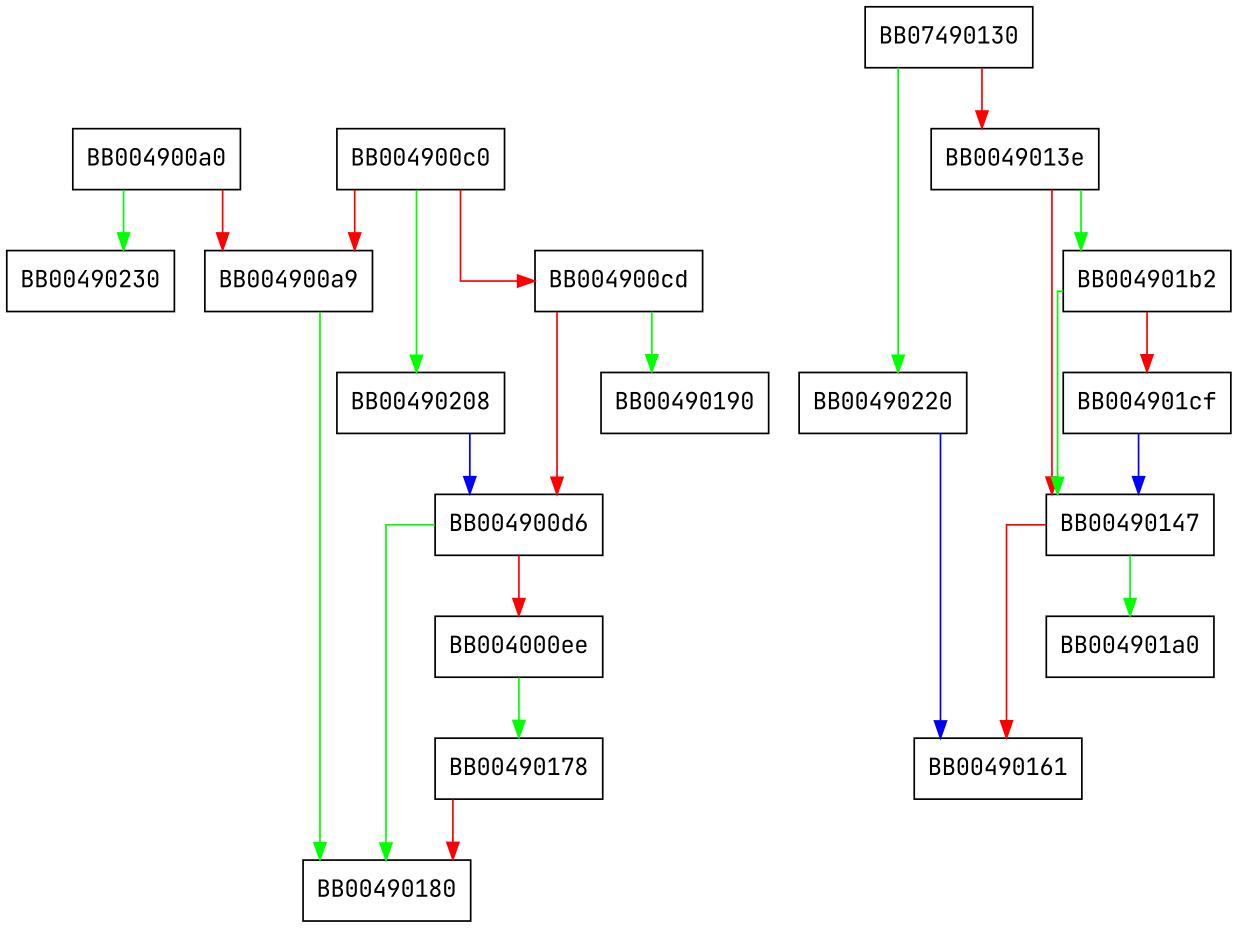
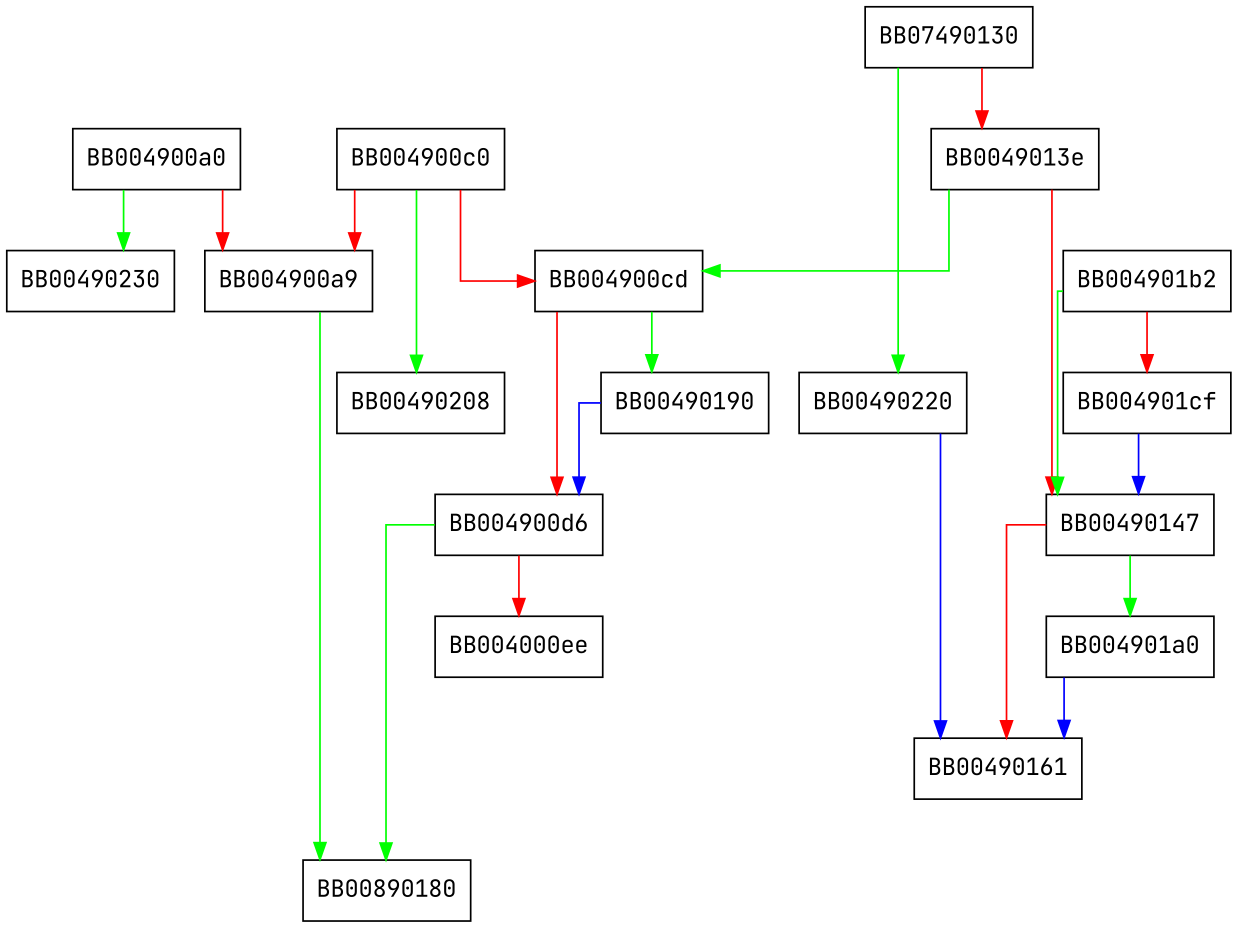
(1081, 211) -> (875, 271)
(470, 455) -> (579, 429)
none -> (1064, 699)
(519, 769) -> none
(387, 891) -> (387, 891)
